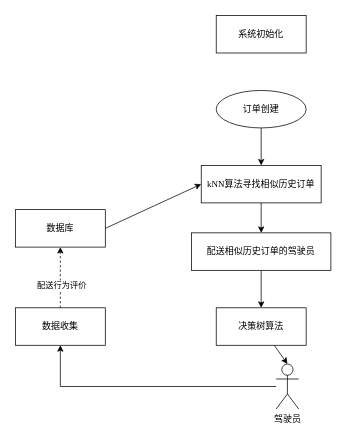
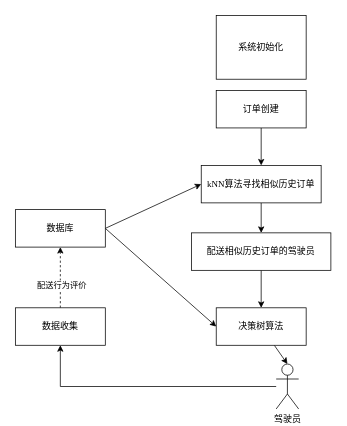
(261, 34) -> (261, 47)
(261, 109) -> (261, 109)
none -> (159, 276)
